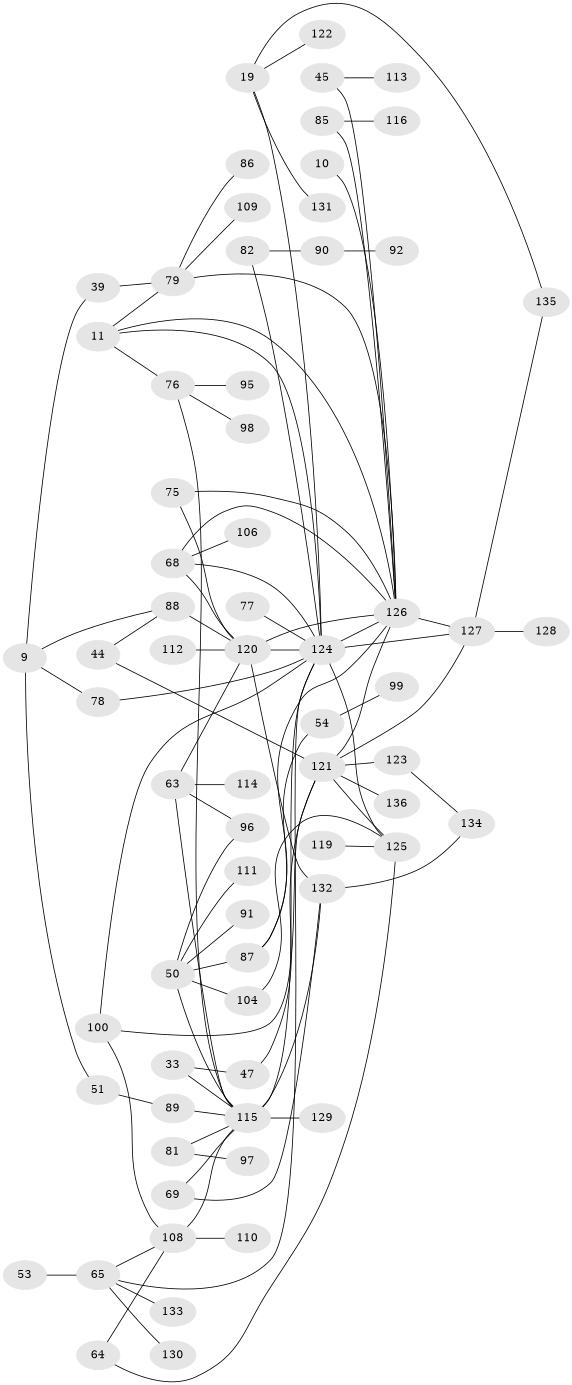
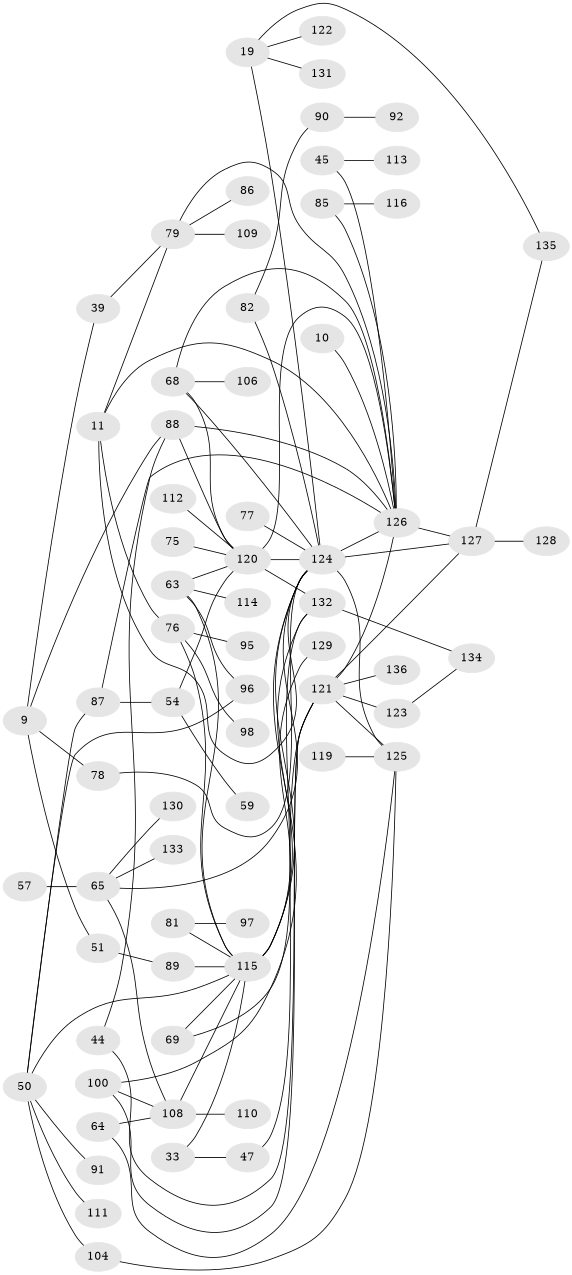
(324, 515) -> (290, 445)
none -> (200, 641)
(397, 687) -> (248, 807)
(25, 1275) -> (25, 887)
